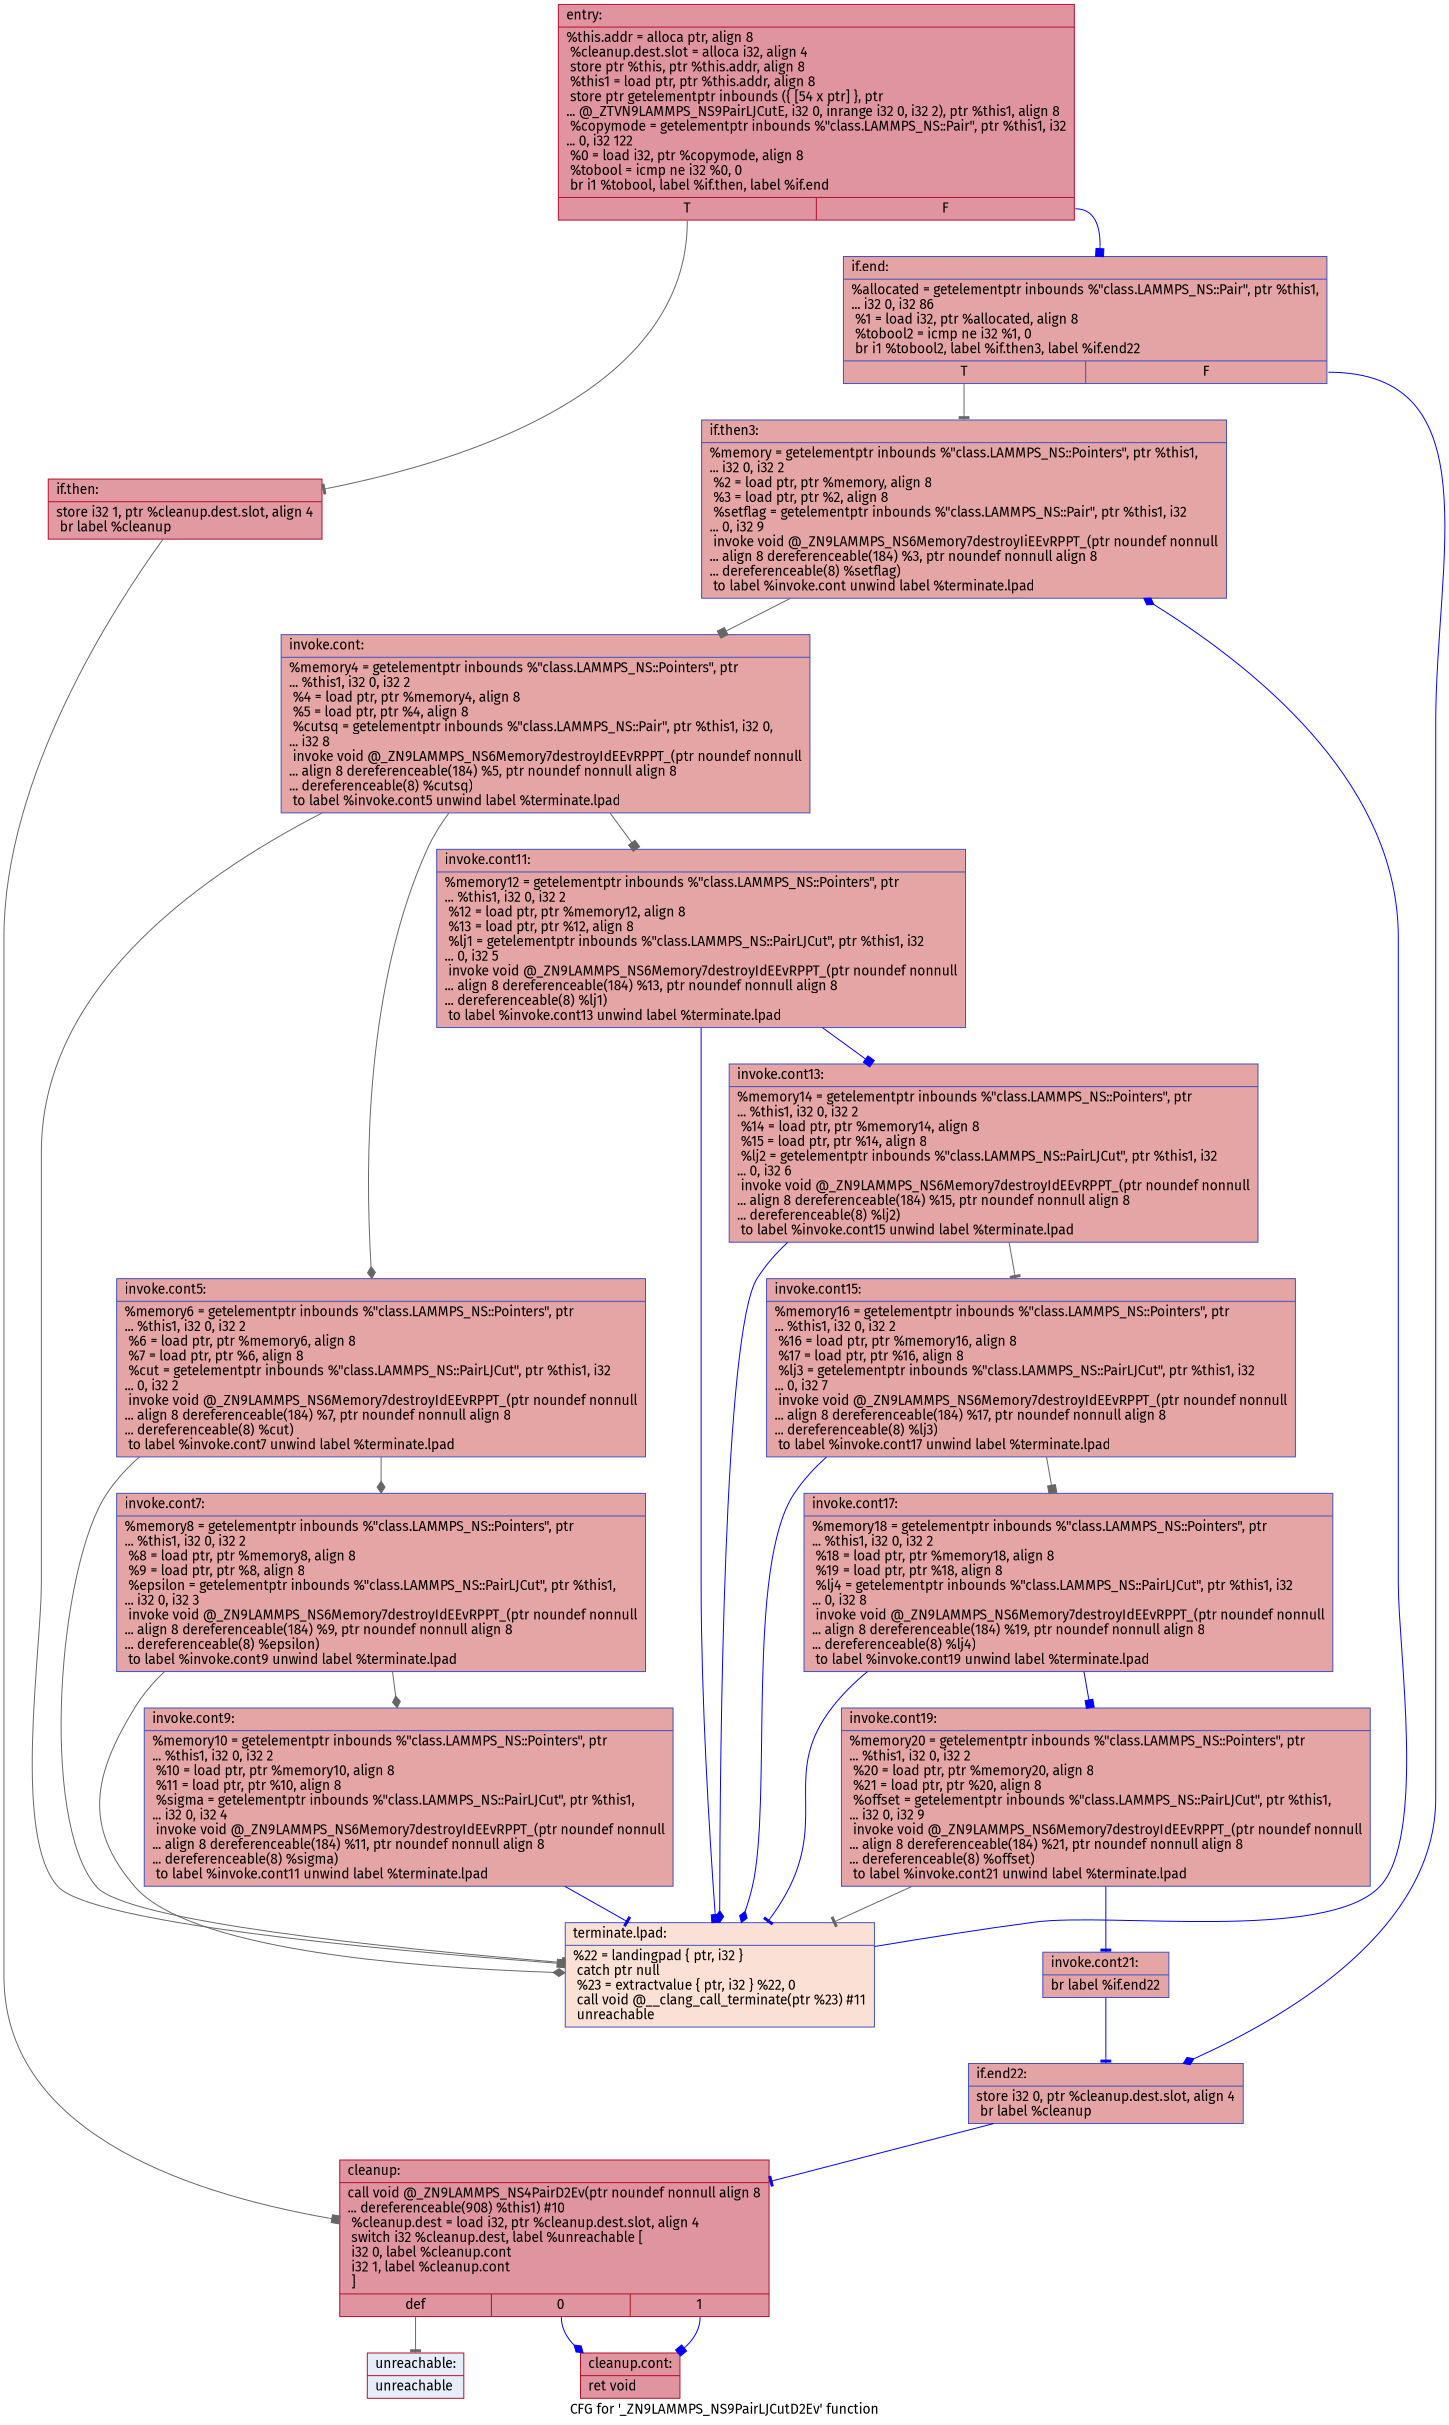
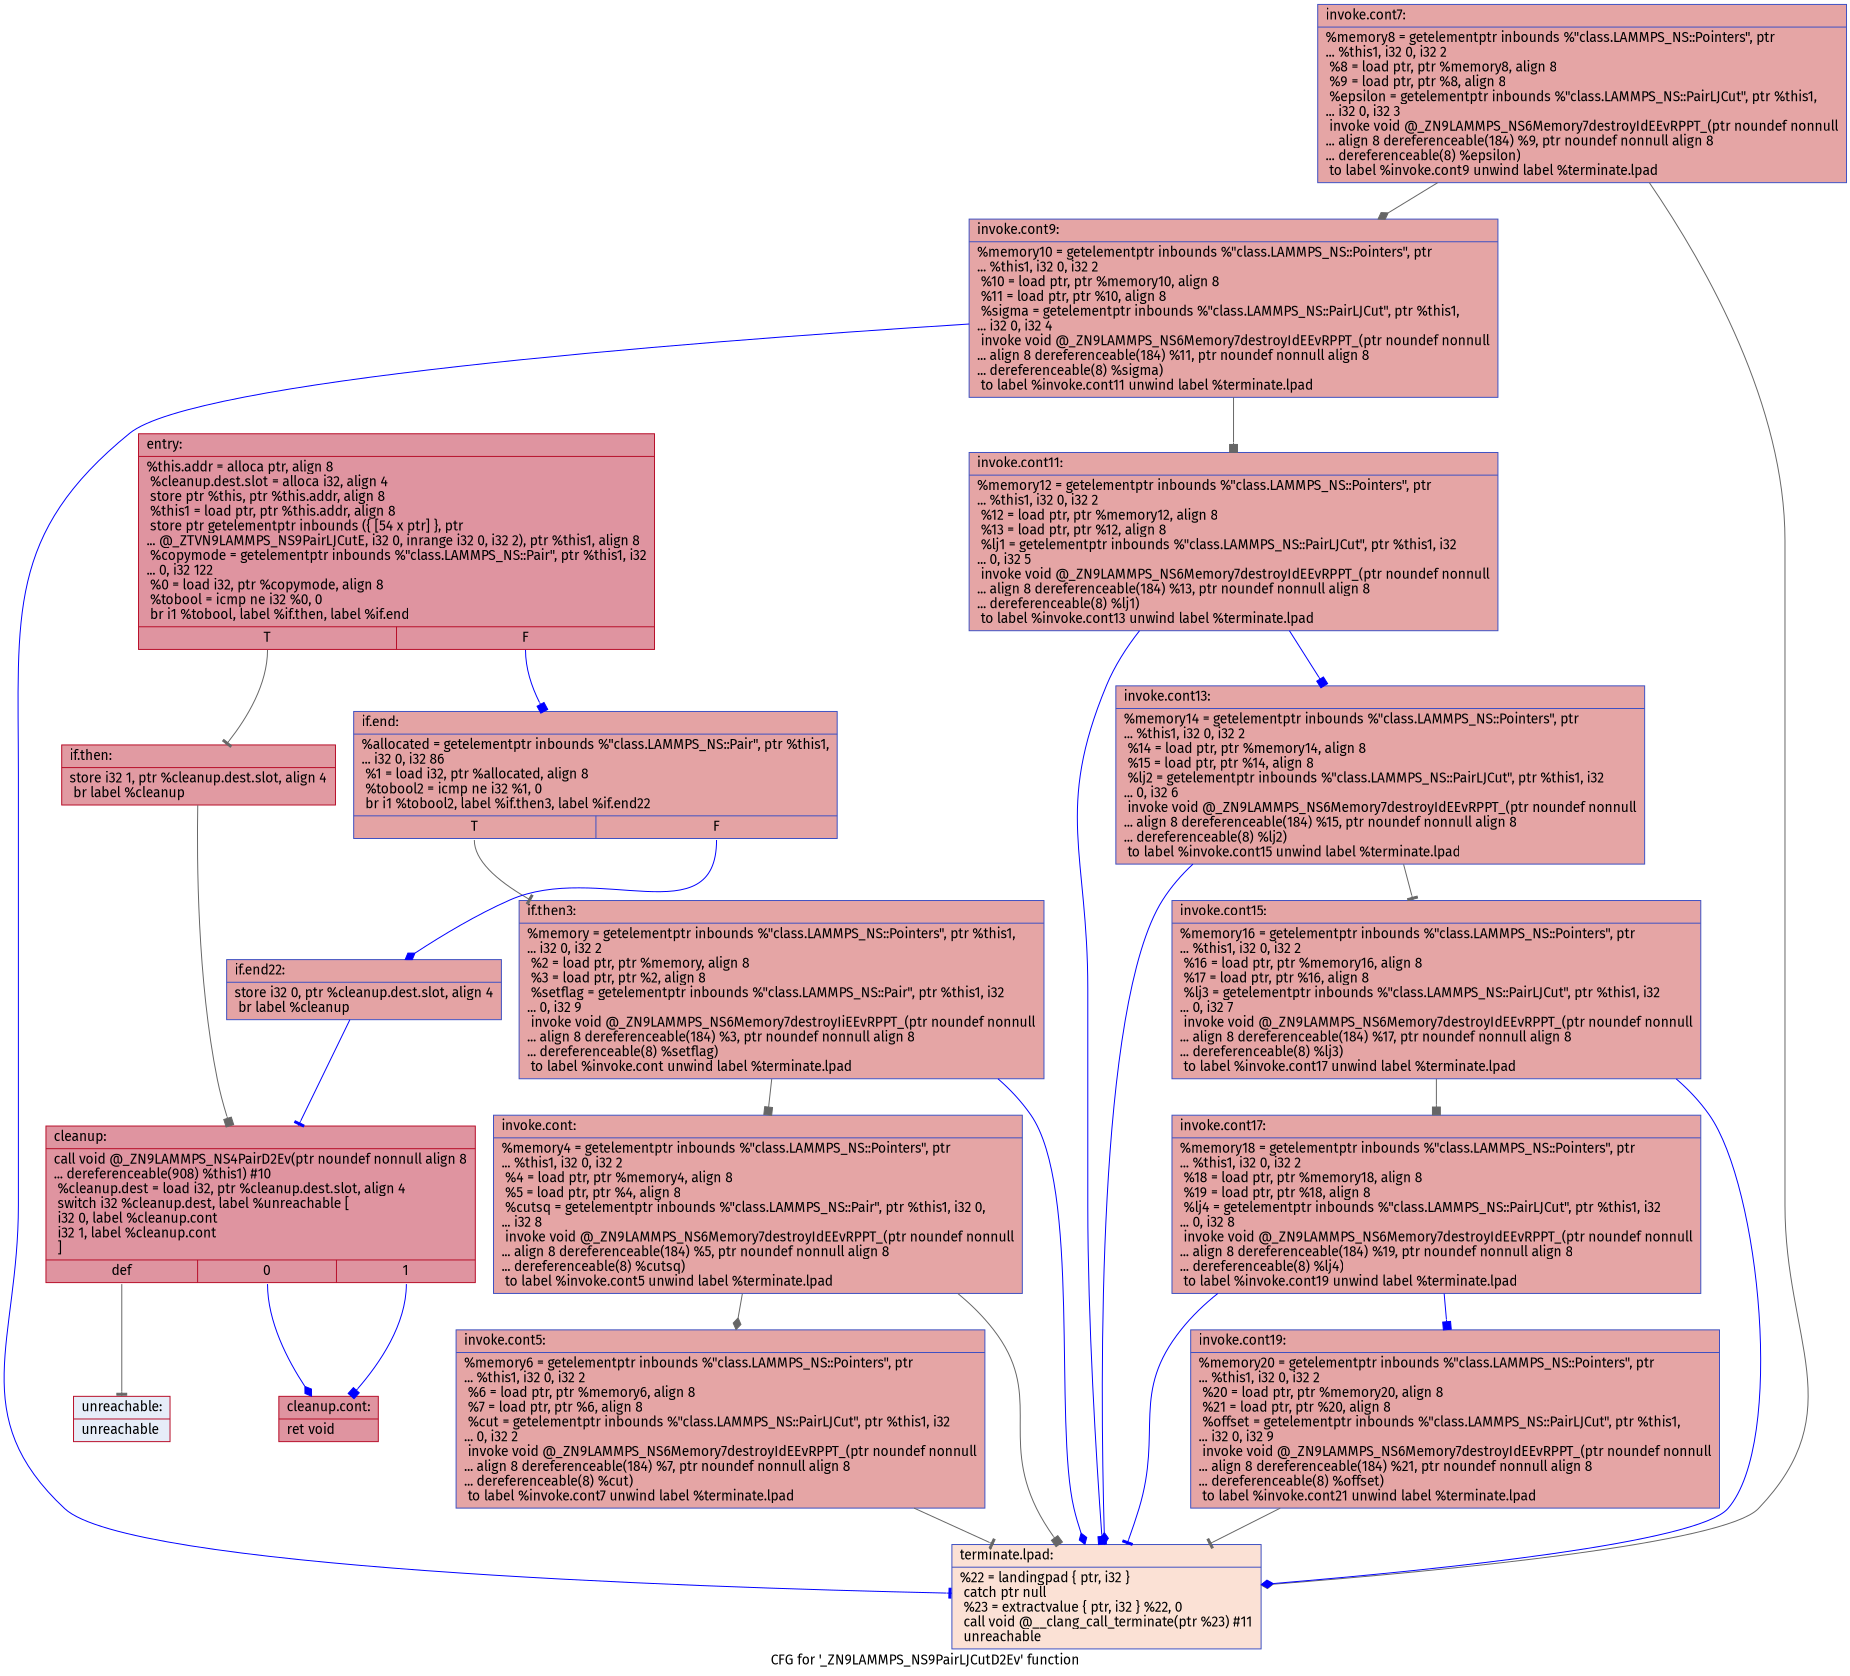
(620, 827) -> (1234, 420)
(1398, 1456) -> (1063, 1298)
(381, 1469) -> none
(1106, 1975) -> none
